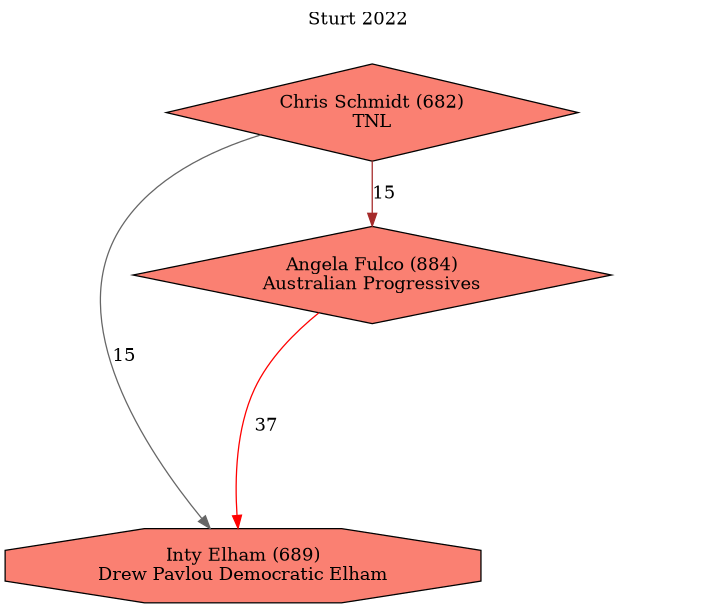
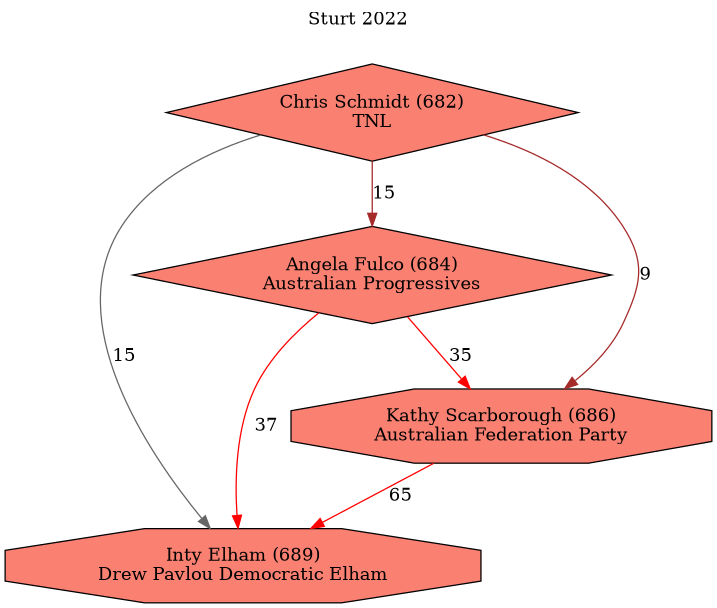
(372, 275) -> (372, 275)
none -> (501, 426)
